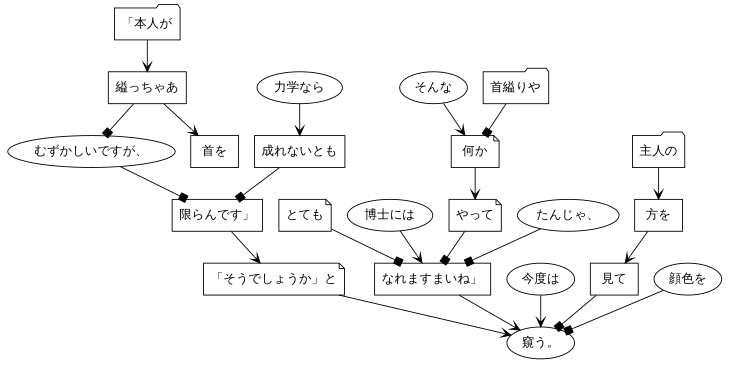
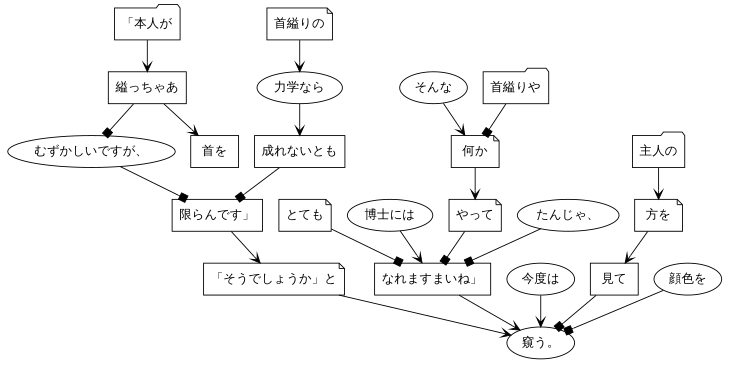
none -> (300, 24)
(659, 215) -> (659, 215)
